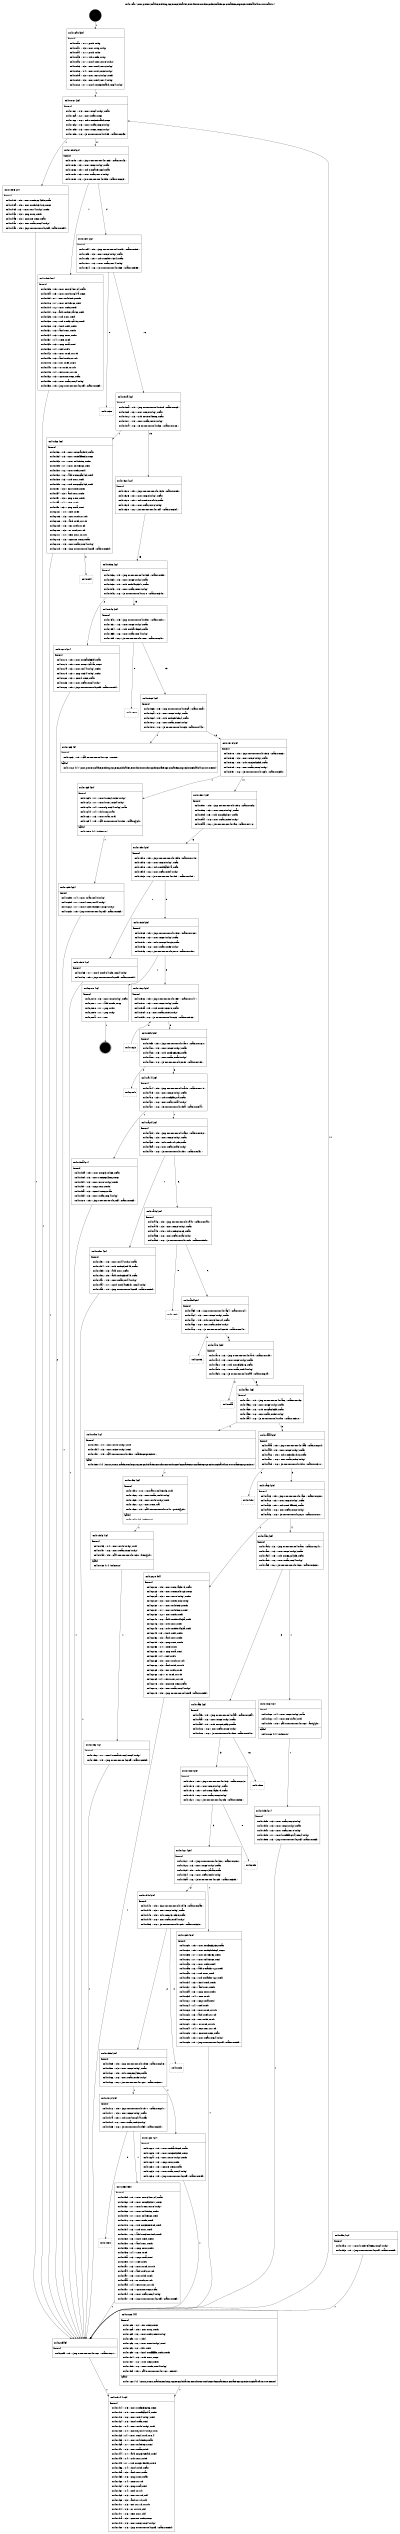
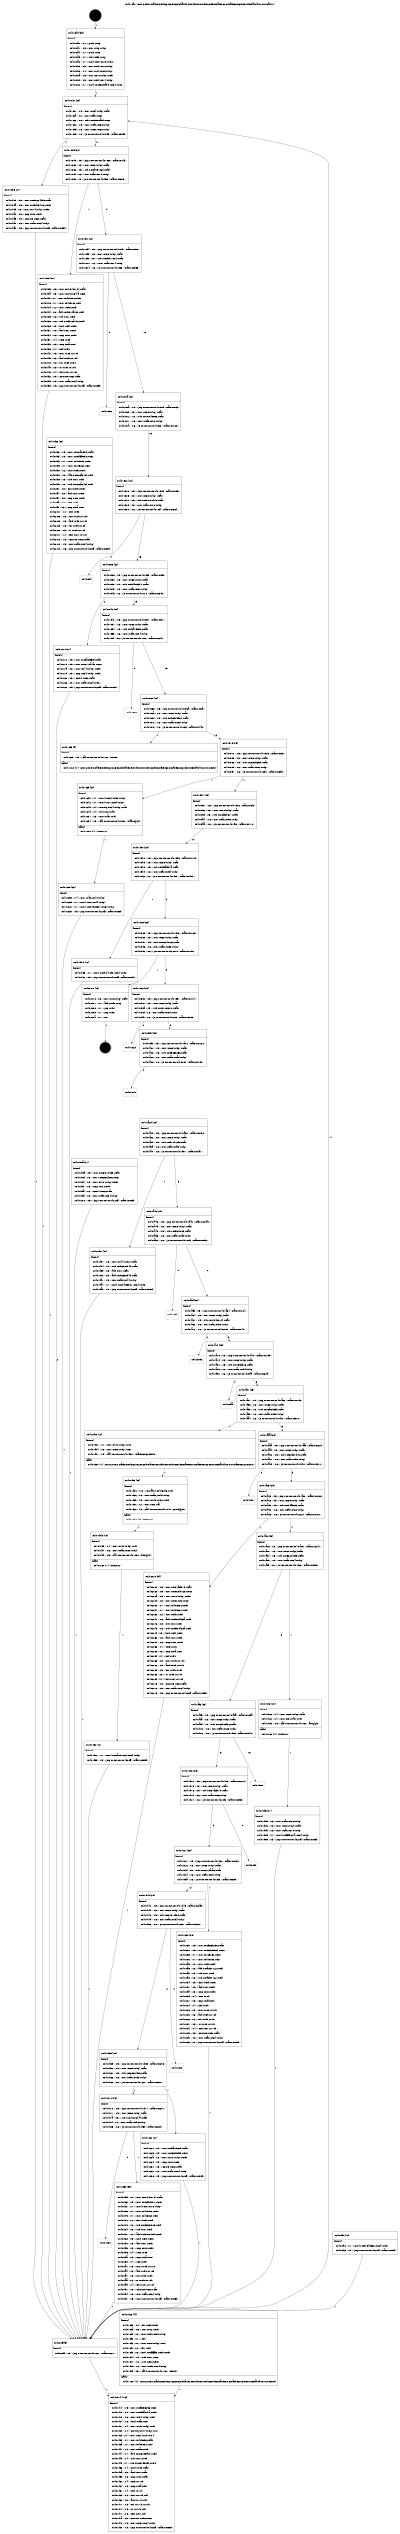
(118, 434) -> none
(85, 563) -> (119, 548)
(193, 840) -> (193, 840)
(137, 1030) -> (137, 1031)
(173, 1092) -> none
